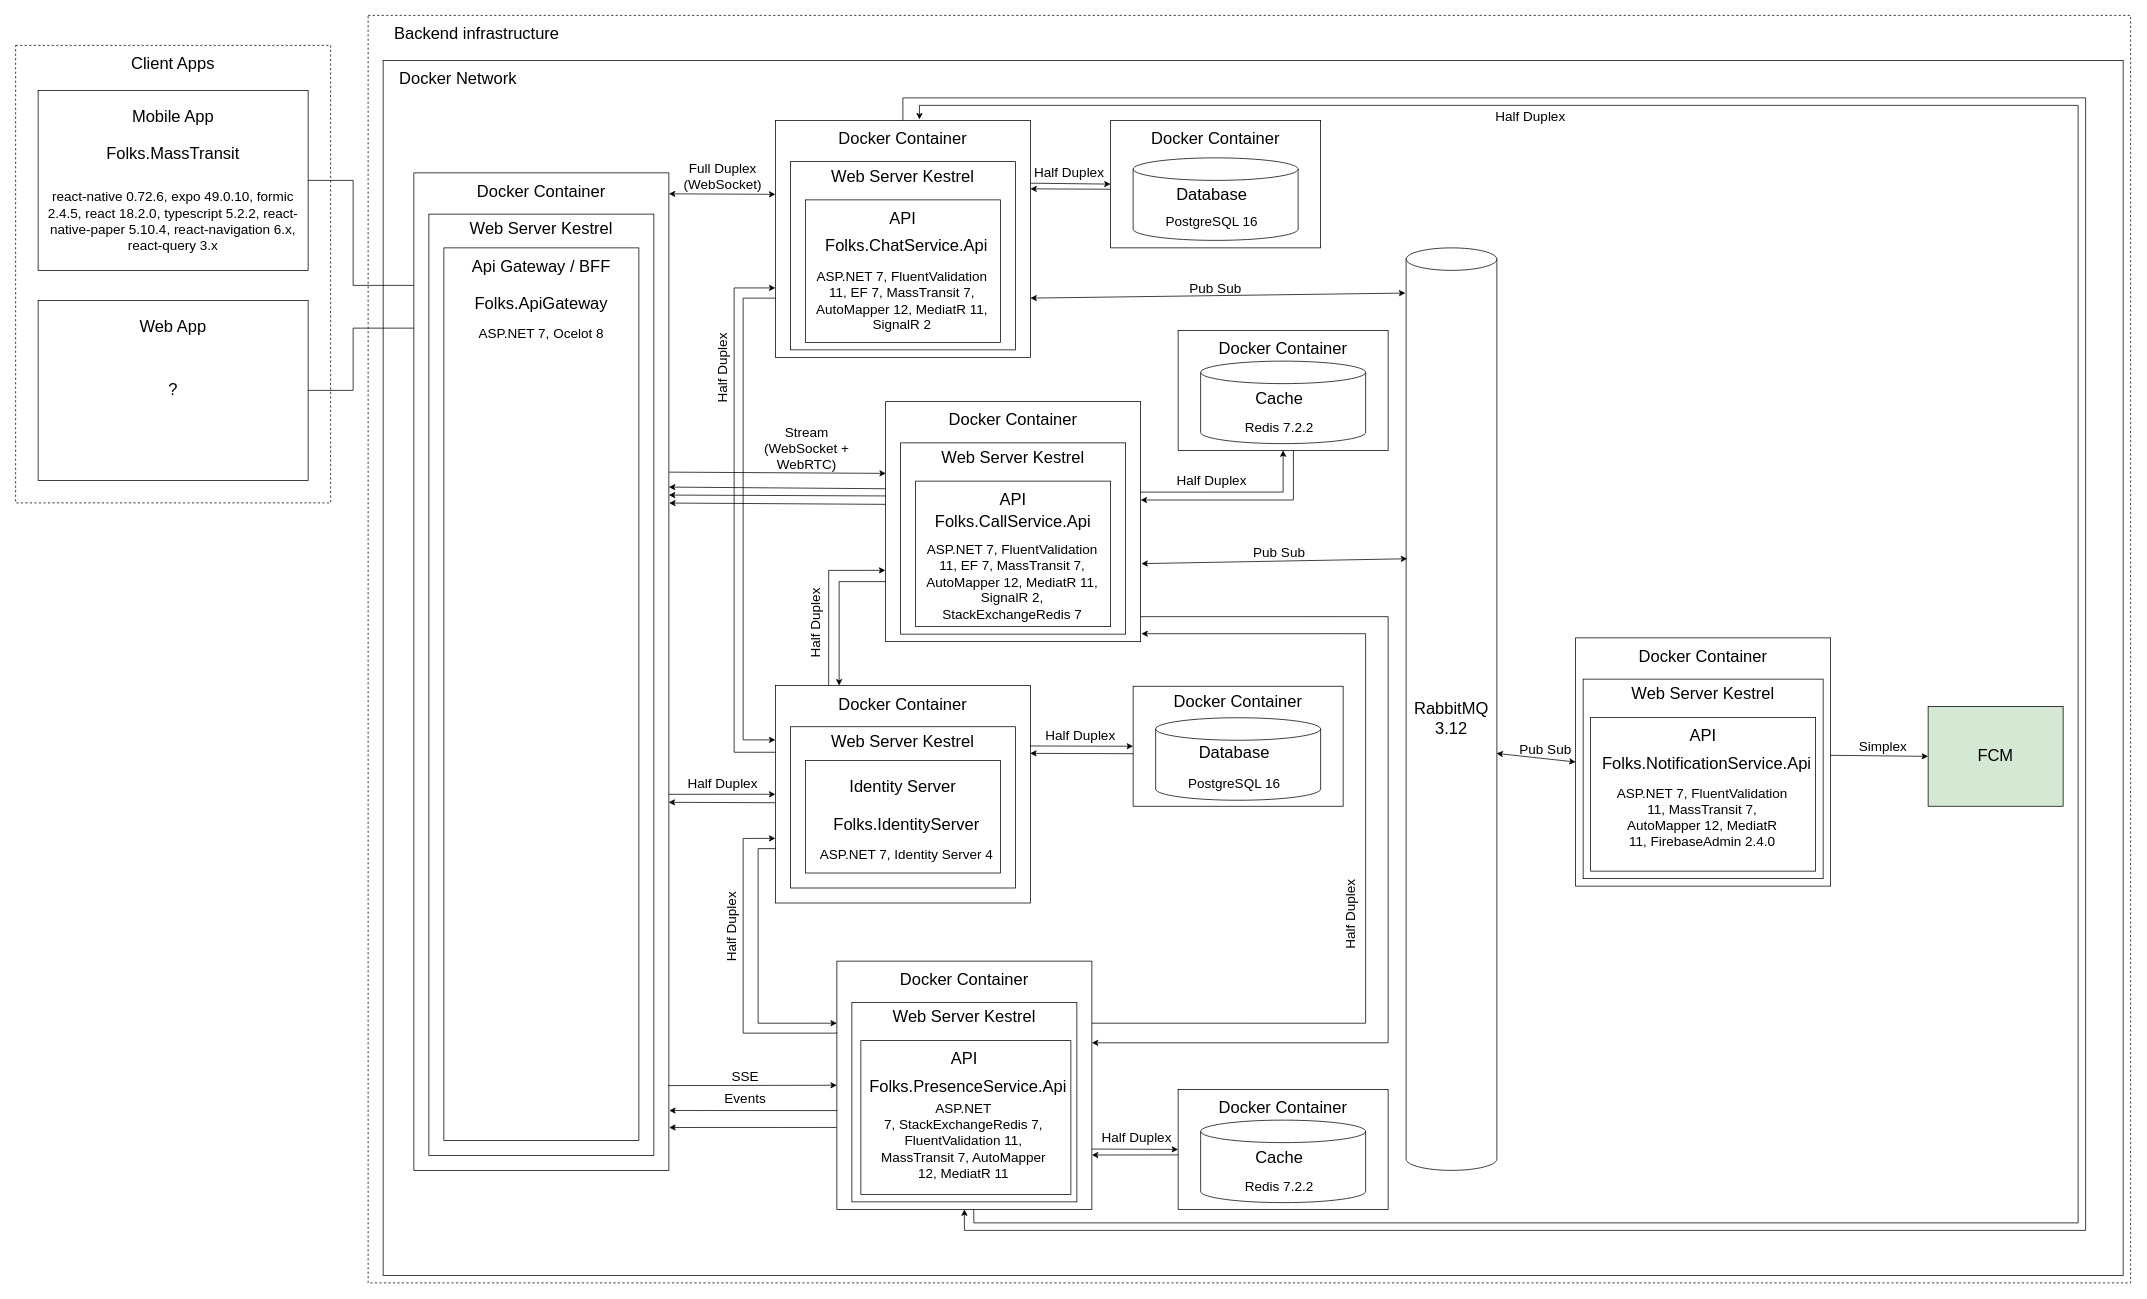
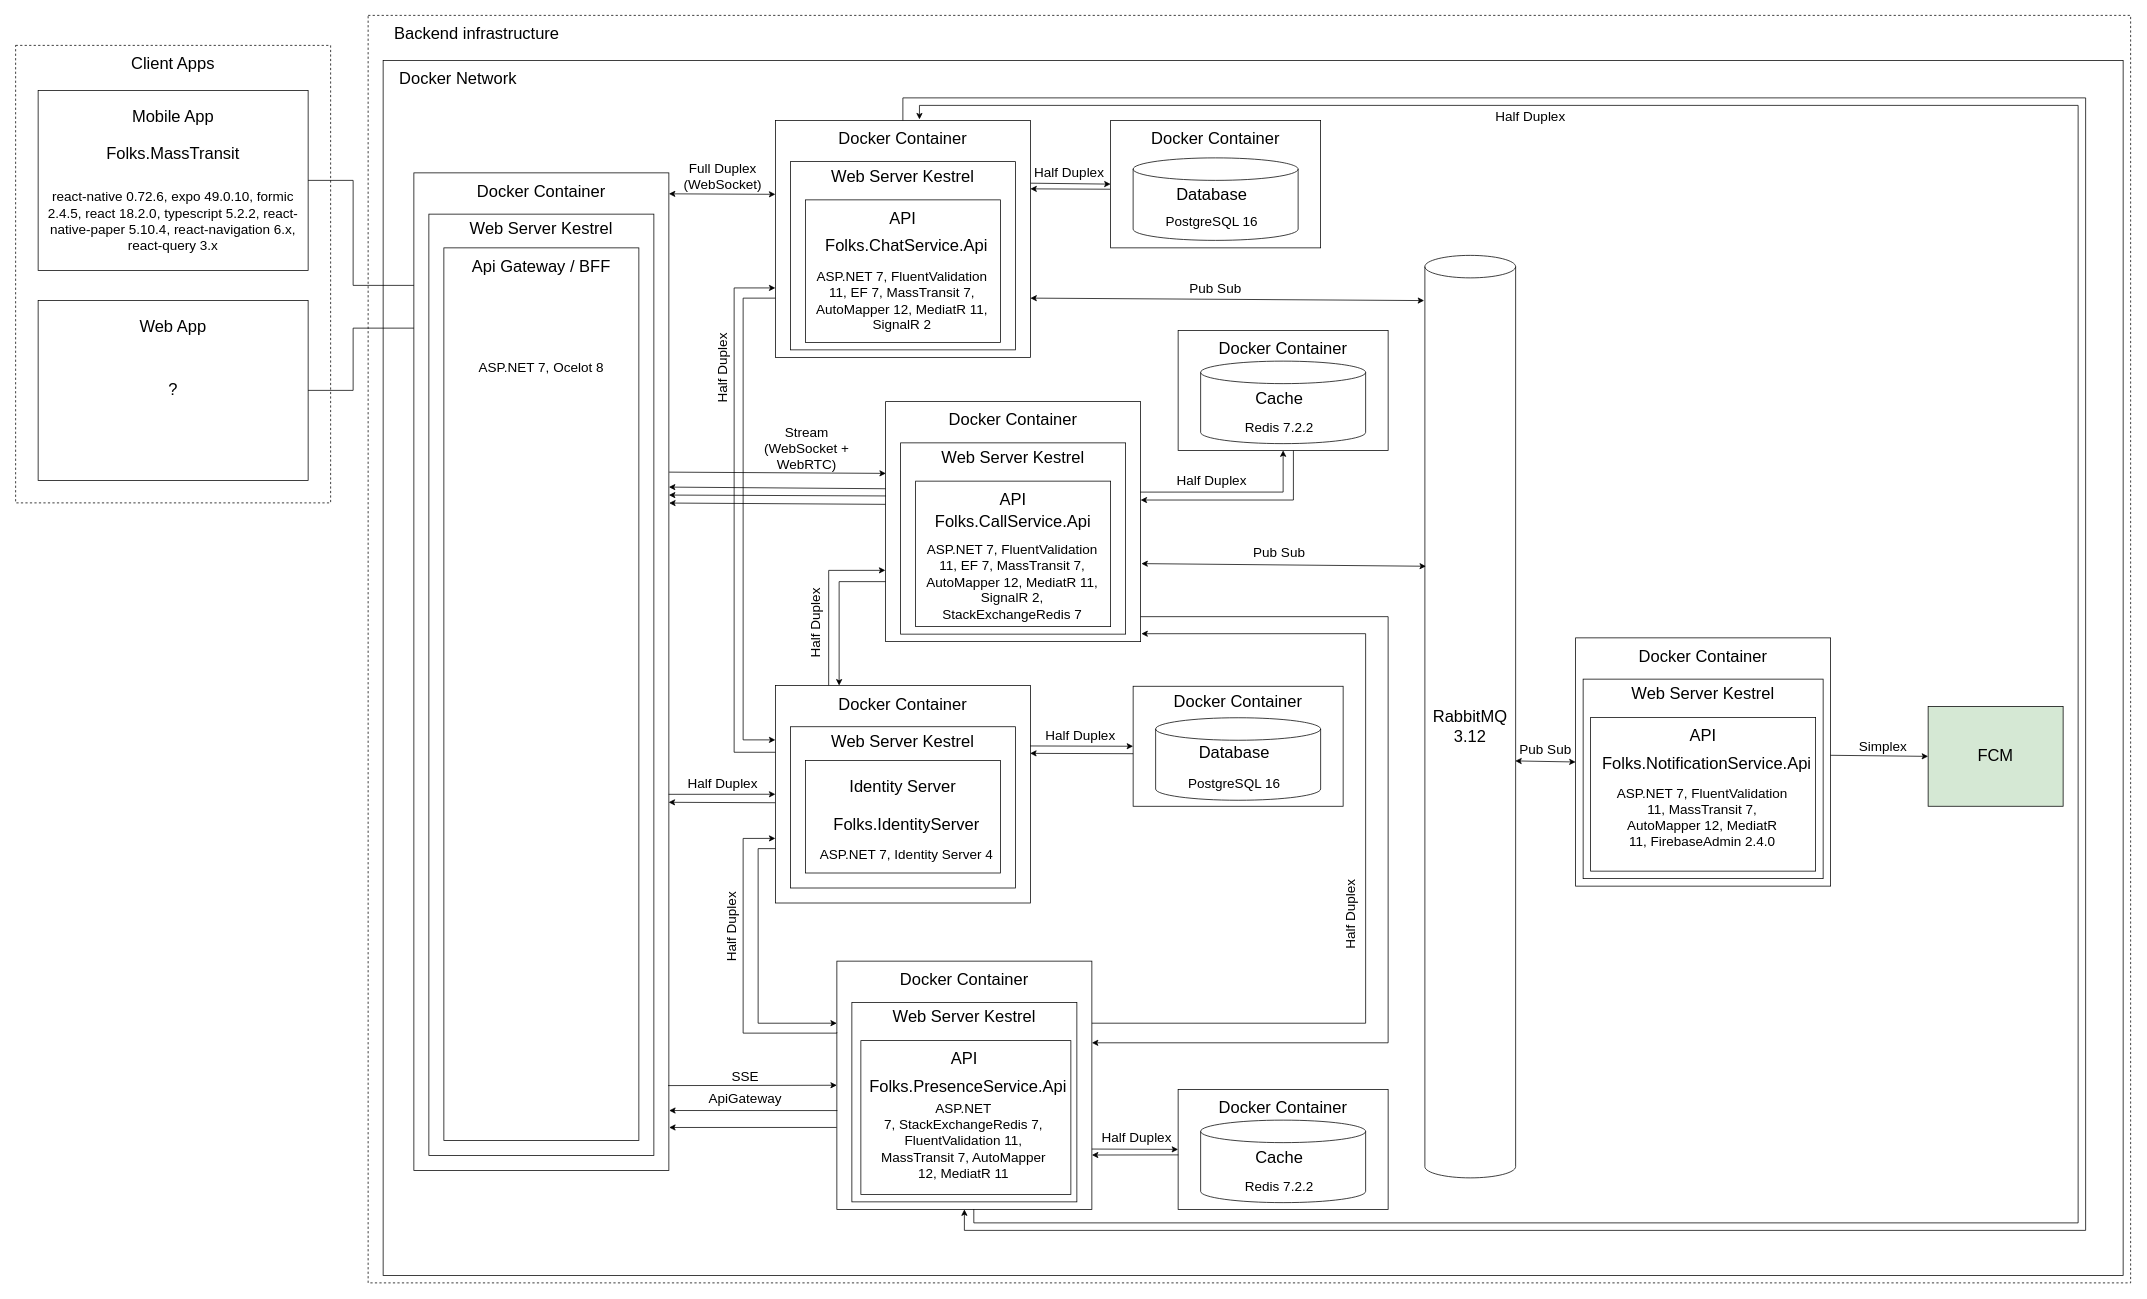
(541, 304) -> none
(541, 334) -> (541, 368)
(1451, 709) -> (1470, 717)
(745, 1099) -> (745, 1099)
